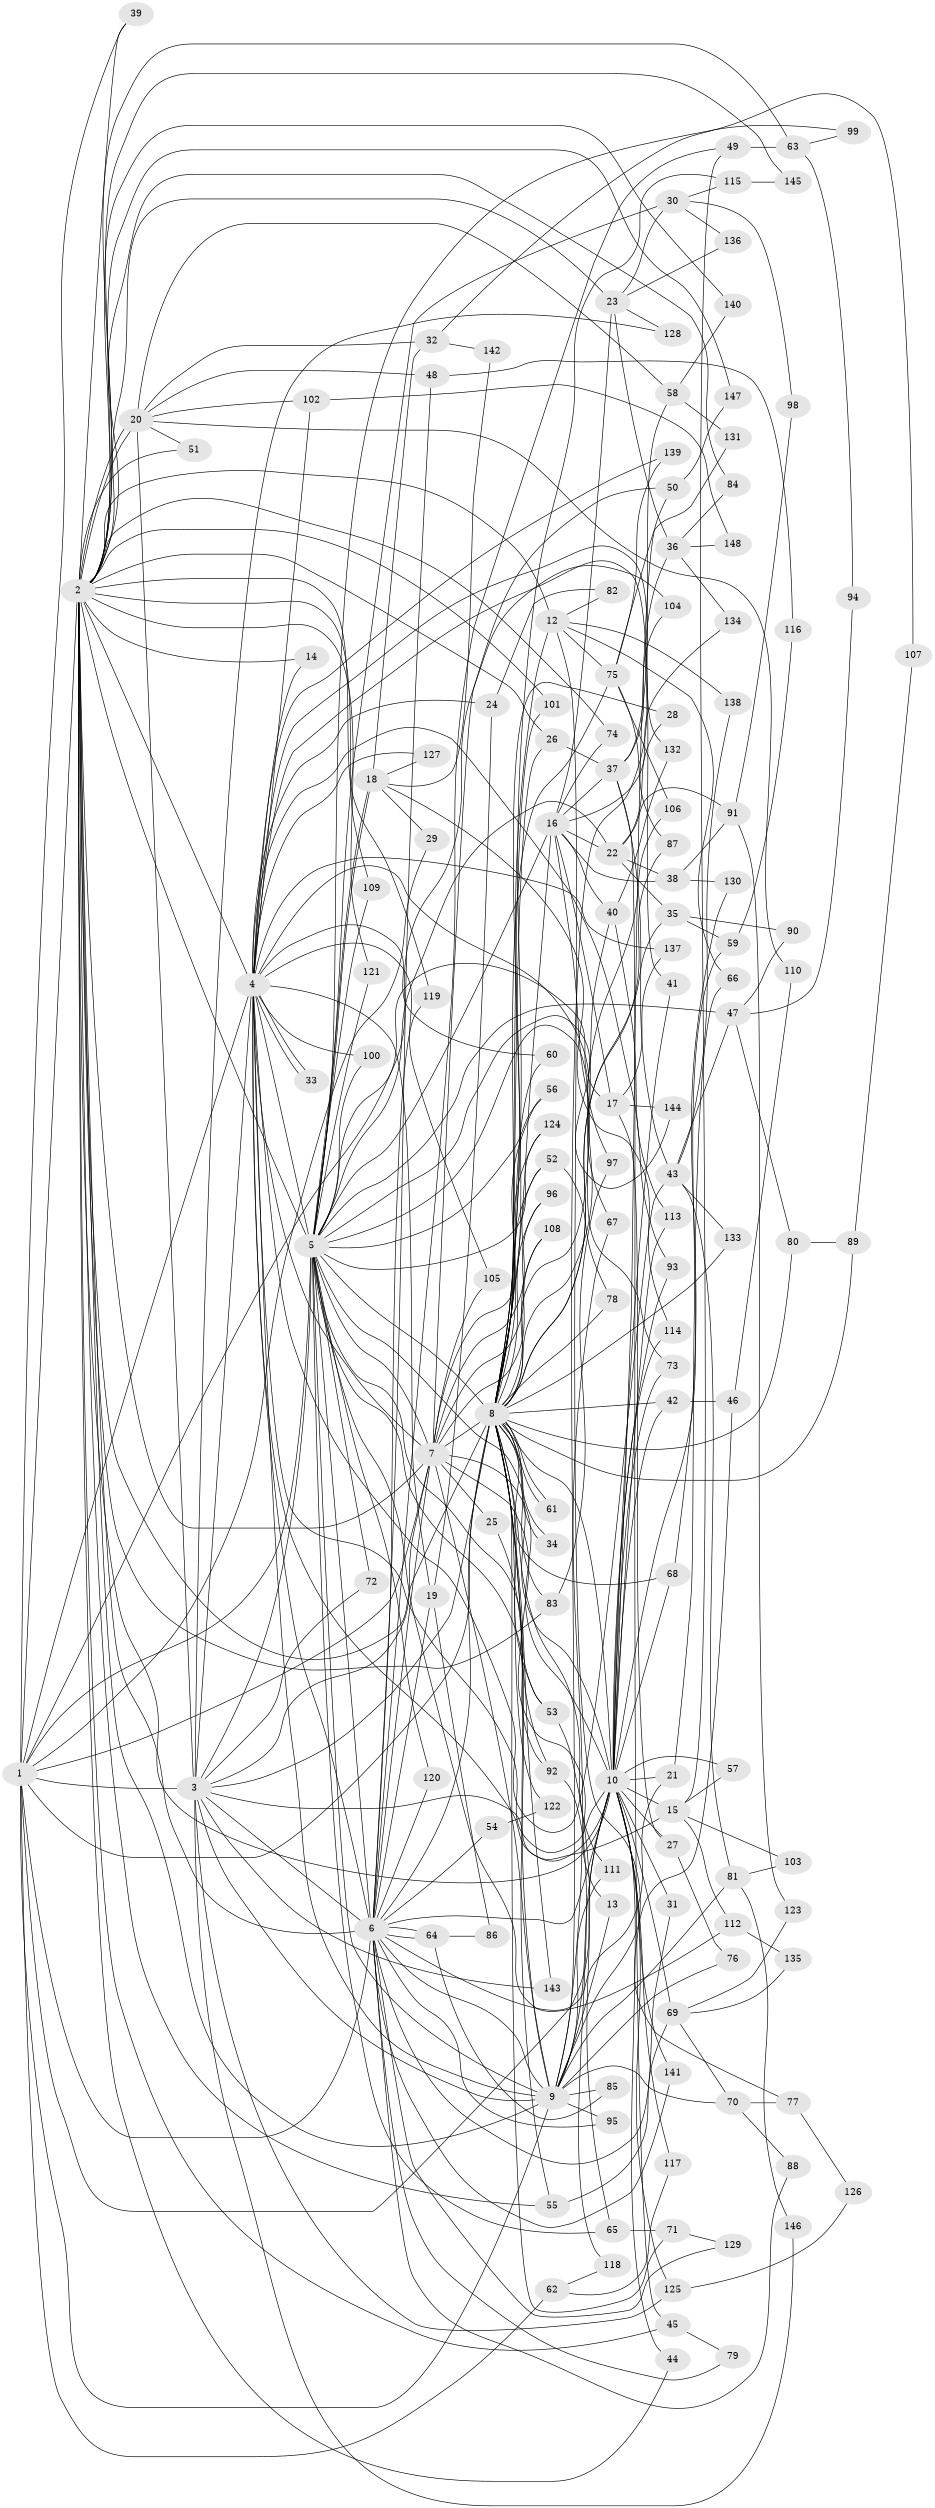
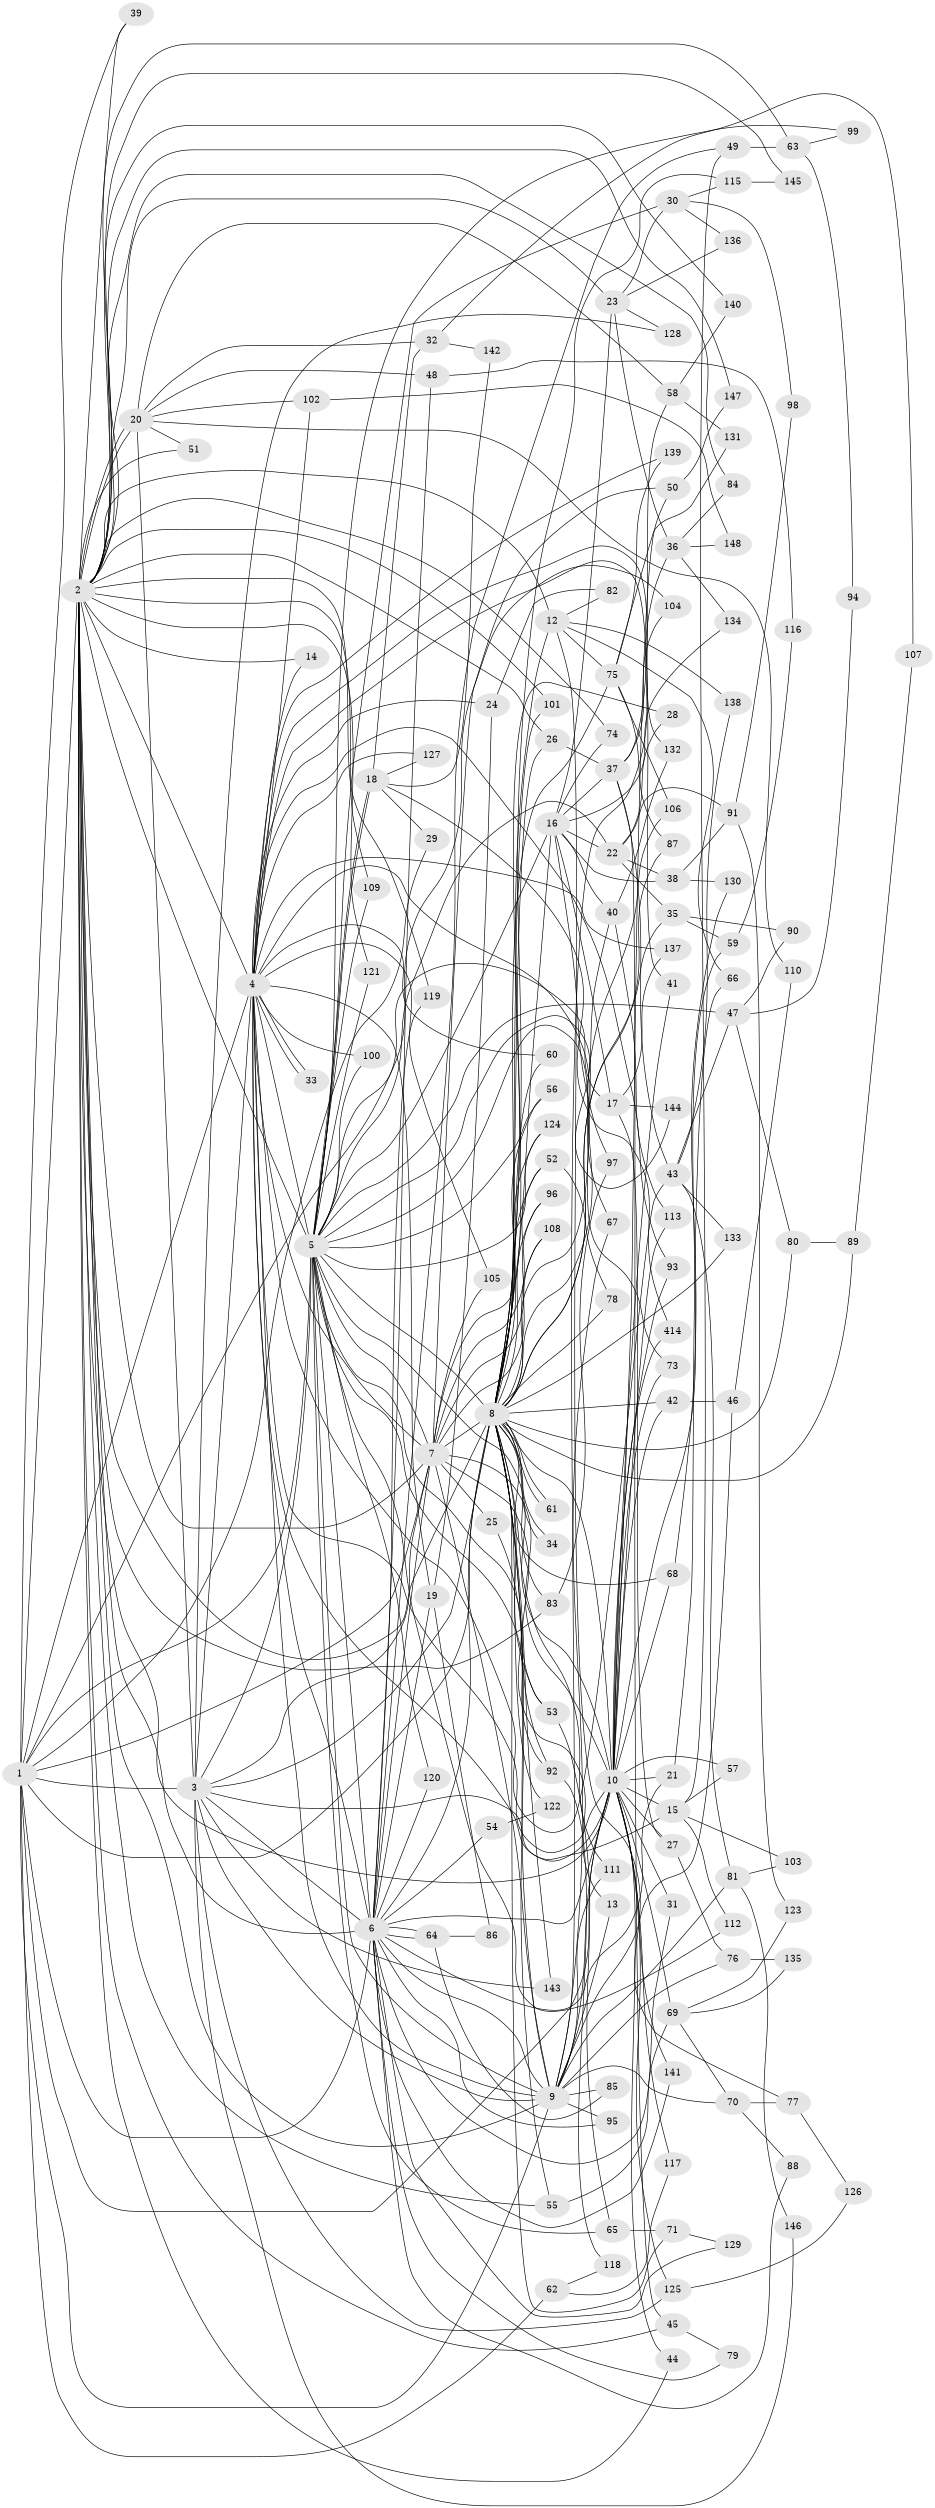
(673, 1332) -> (673, 1332)
(372, 1582) -> none
(766, 1944) -> (759, 1959)
